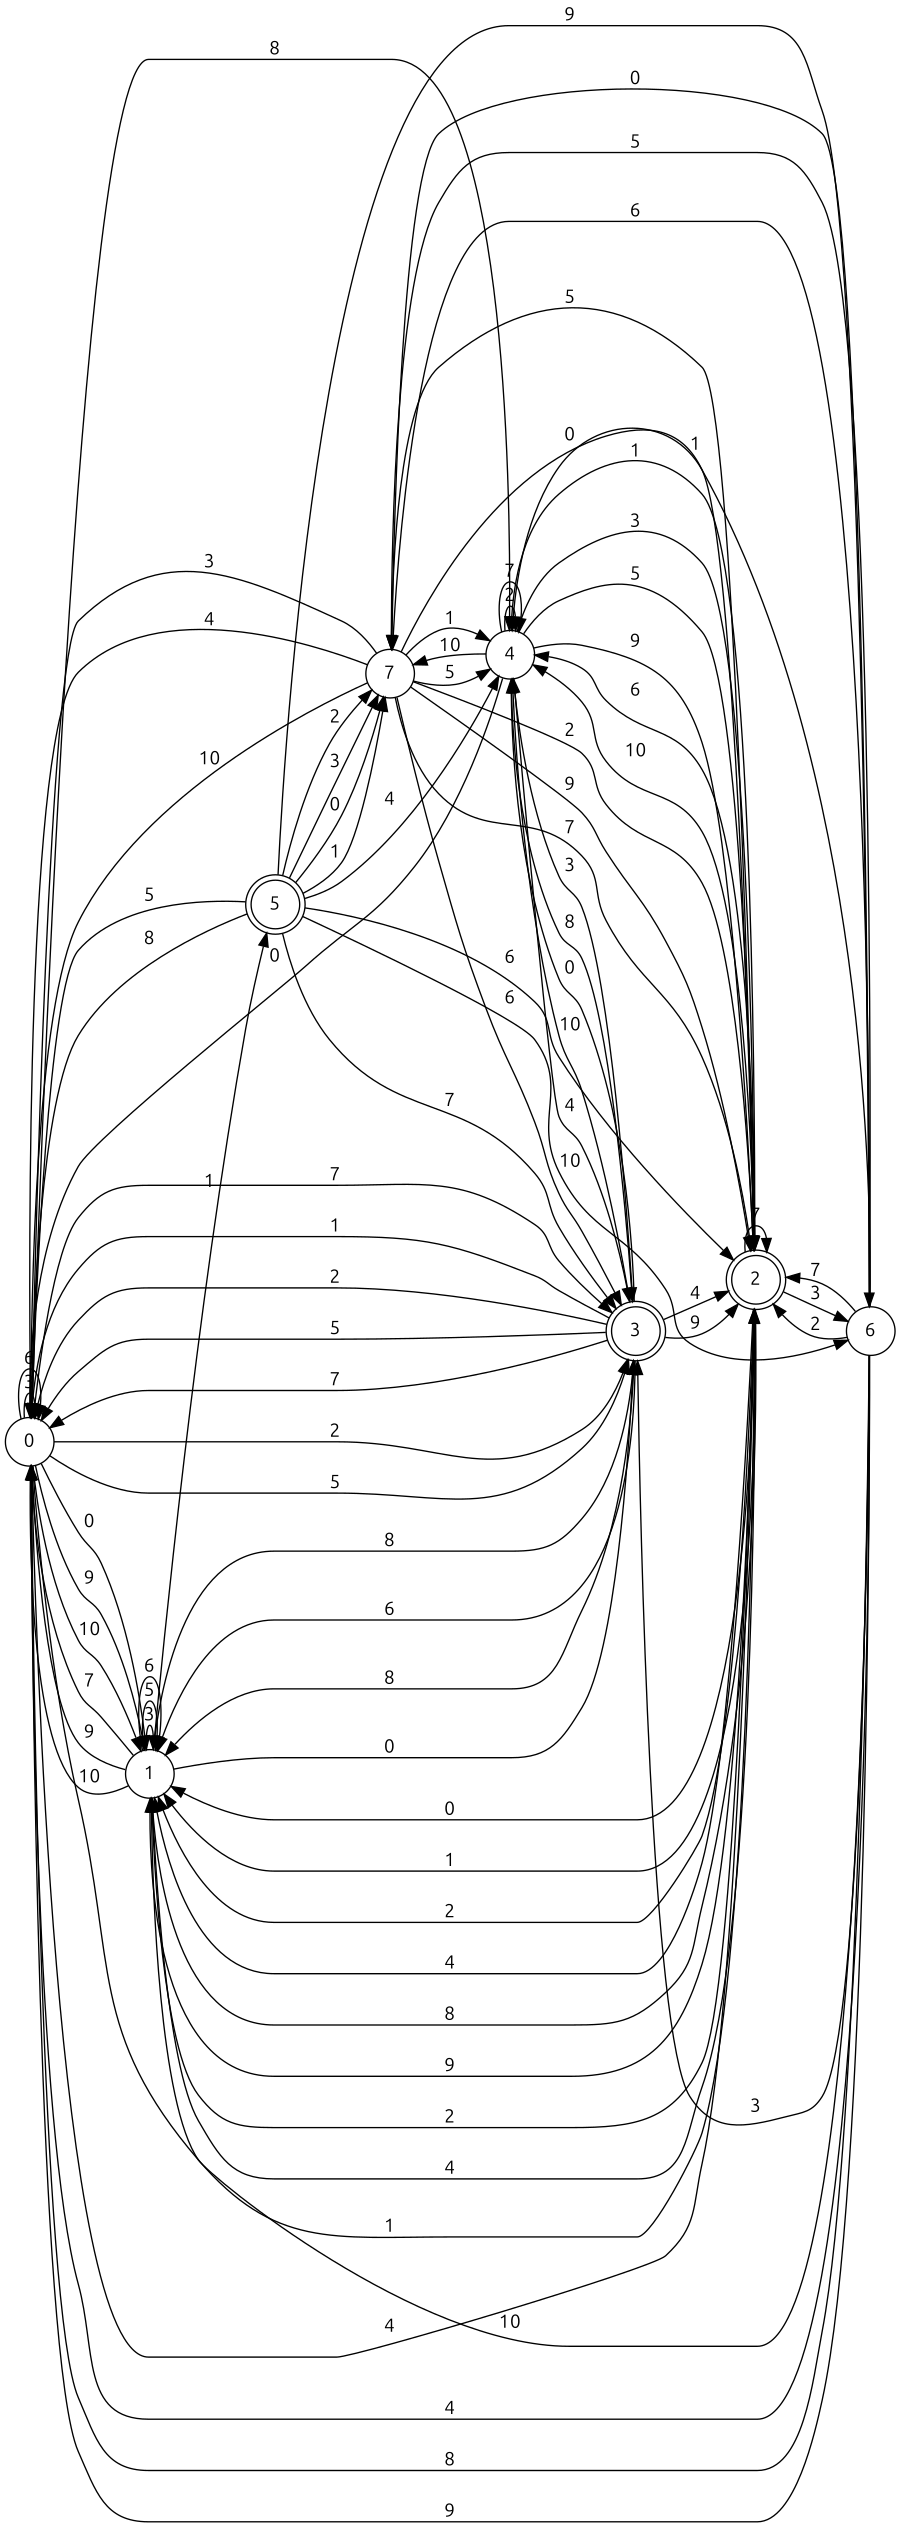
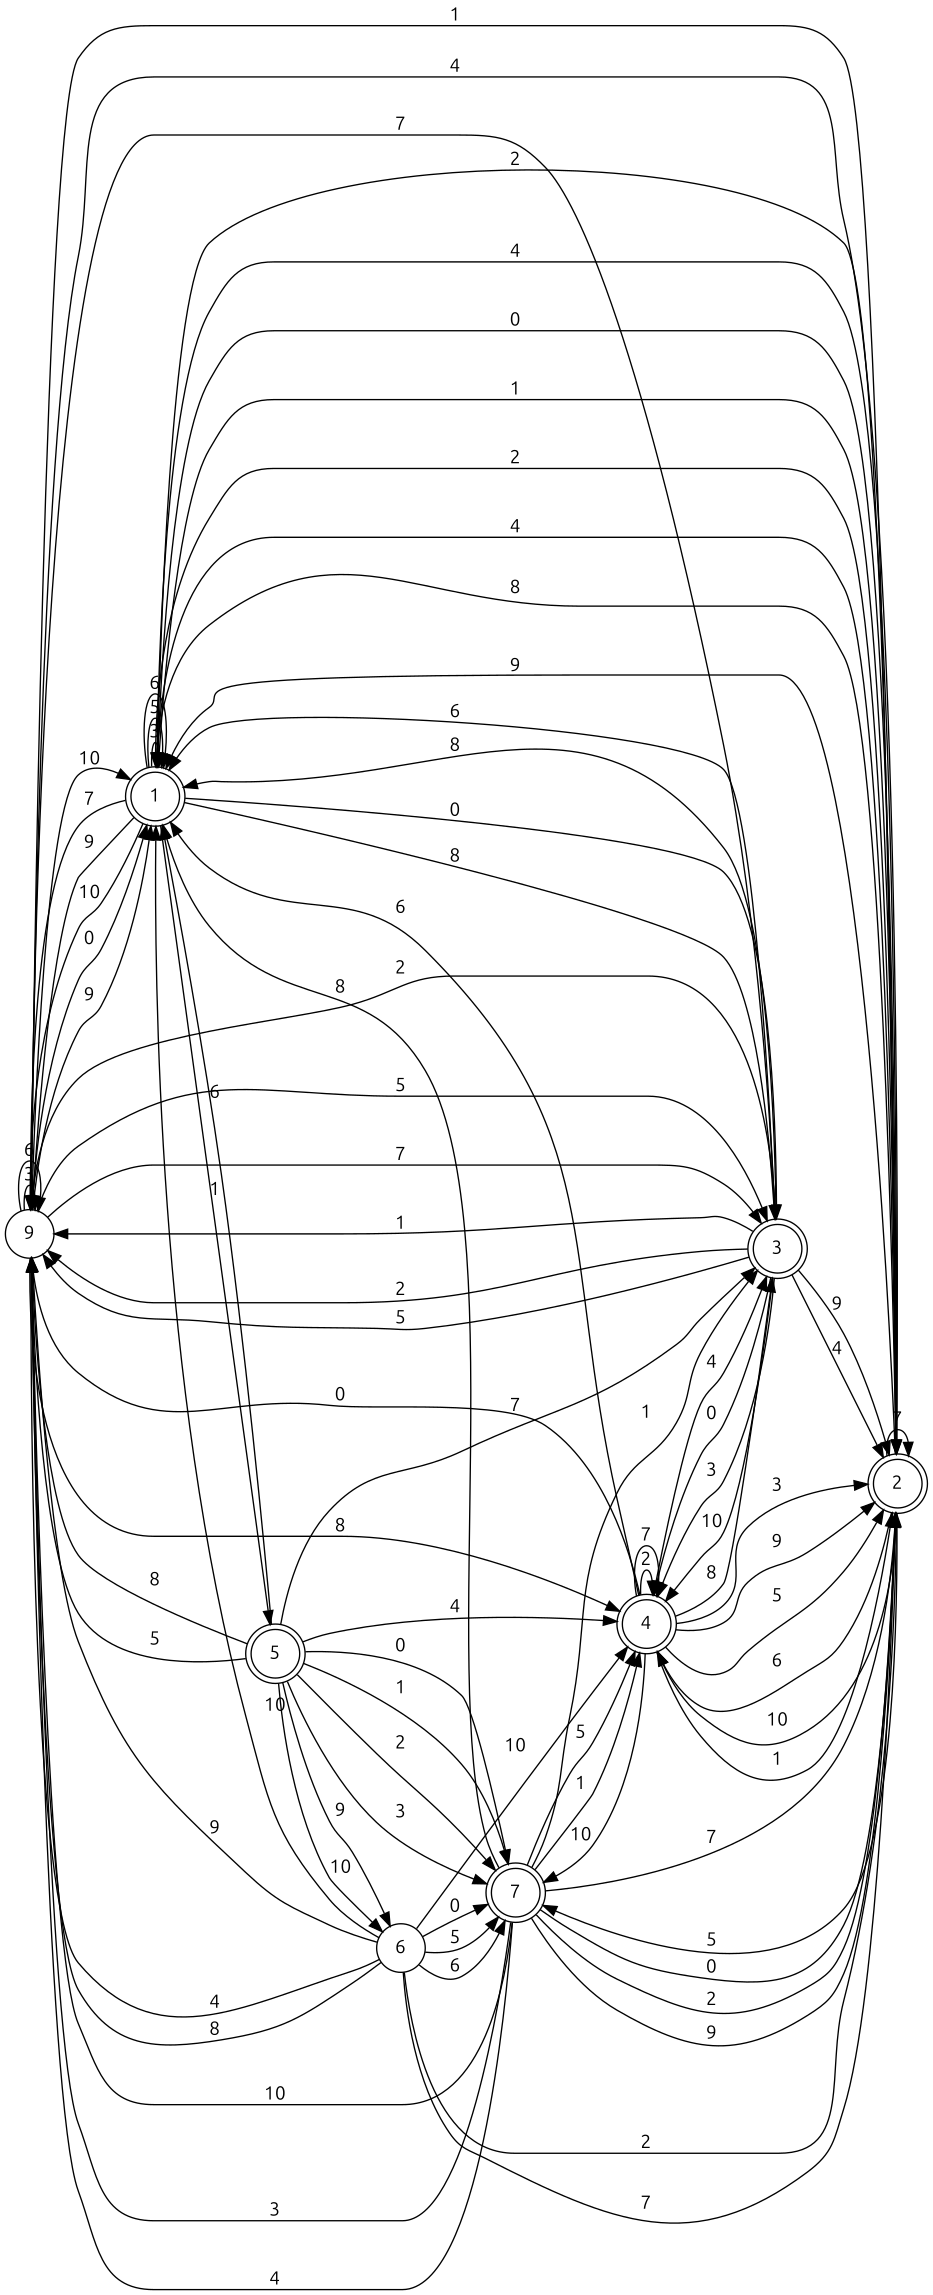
(696, 445) -> (516, 1746)
(510, 655) -> (647, 1624)
(390, 674) -> (516, 1893)
(527, 995) -> (231, 1250)
(510, 998) -> (647, 1413)
none -> (542, 1118)
none -> (466, 1257)
(810, 1304) -> none
(30, 1442) -> (30, 1234)
(150, 1774) -> (155, 796)
(764, 2122) -> none
